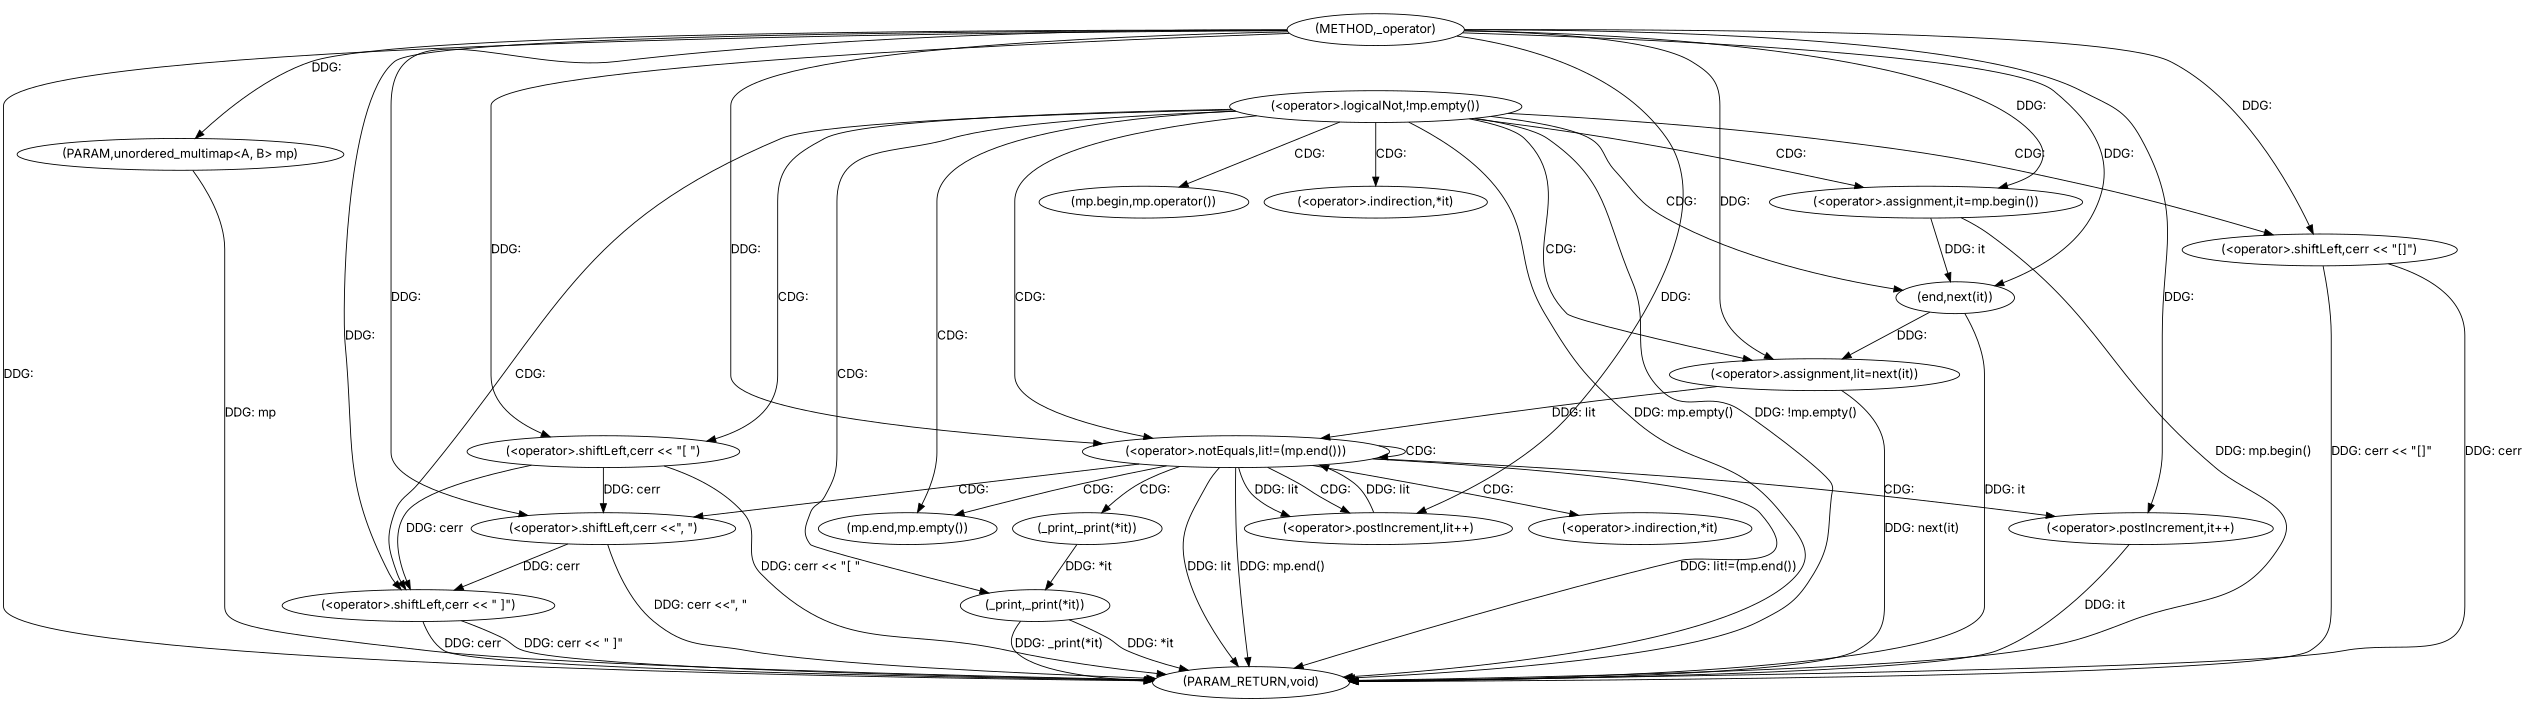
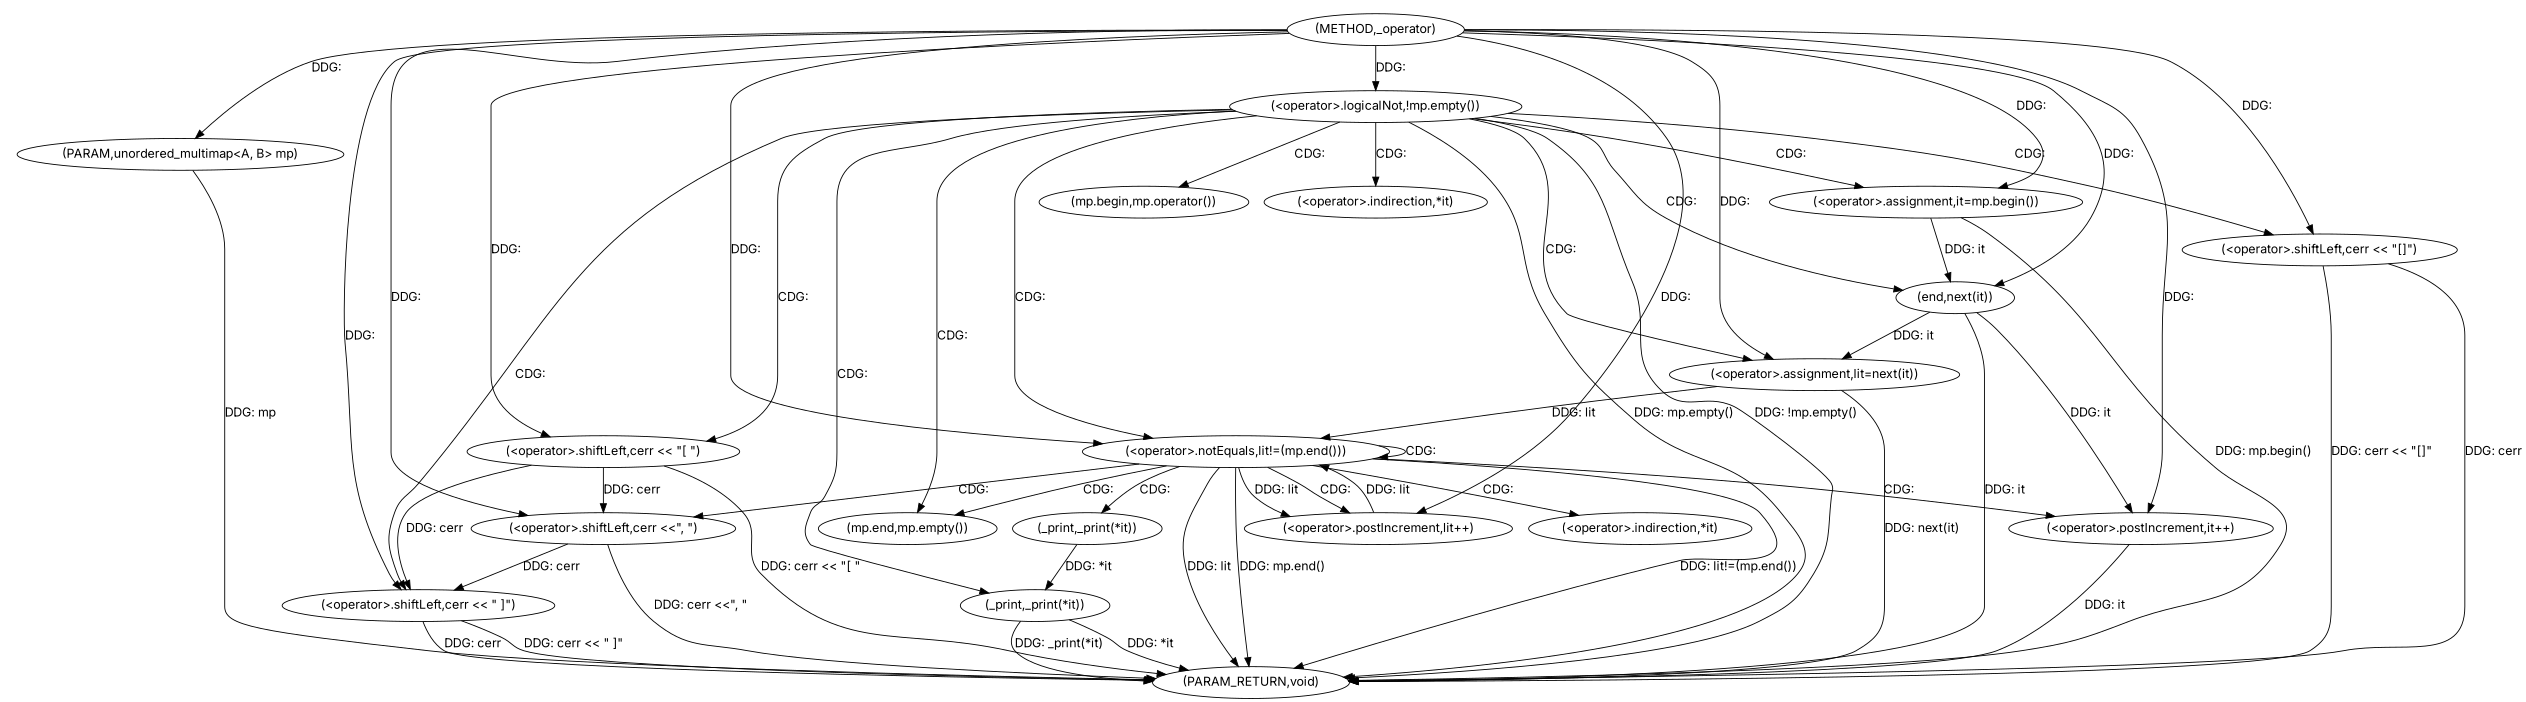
(4, 284) -> (1376, 64)
(1914, 336) -> (1914, 336)
none -> (2059, 403)
